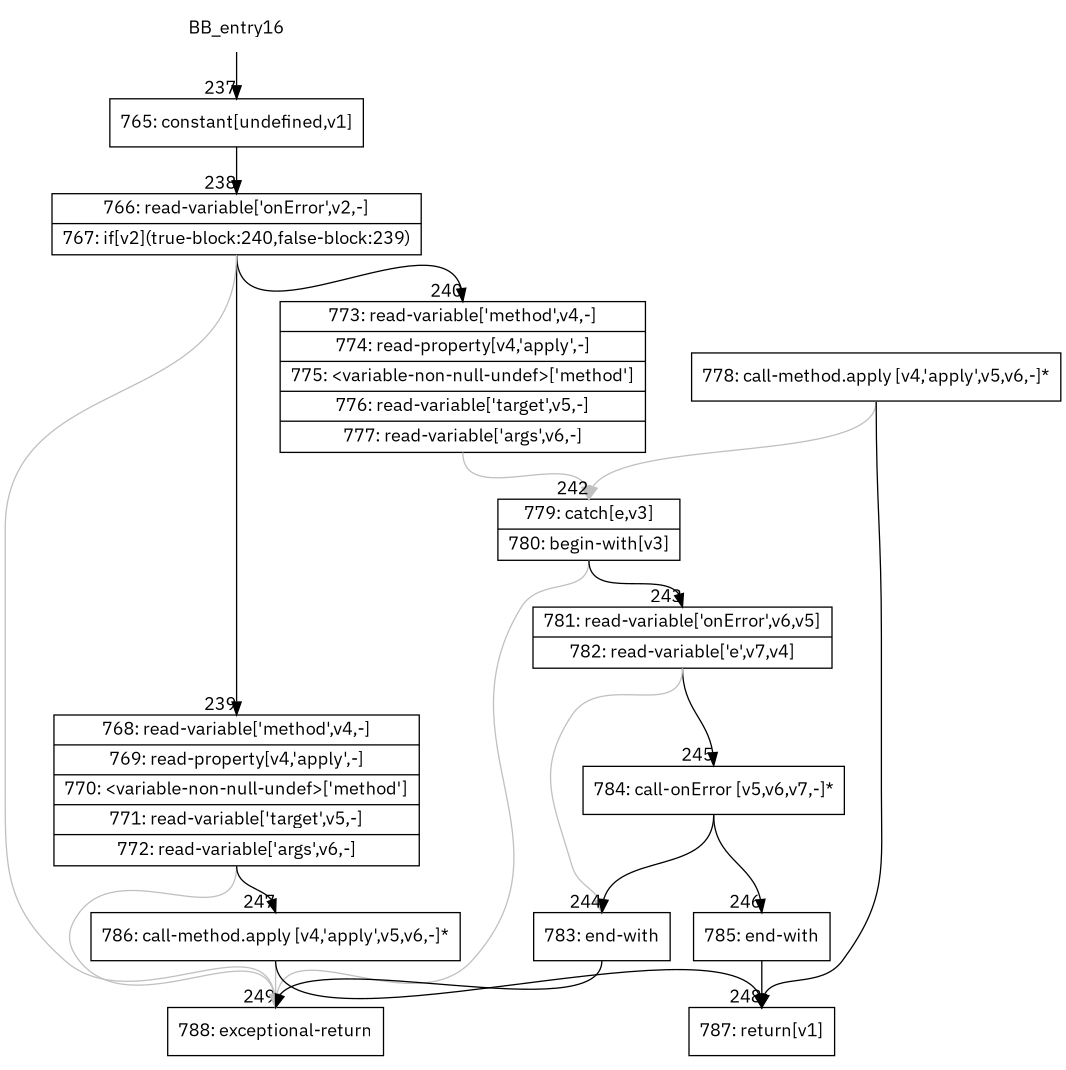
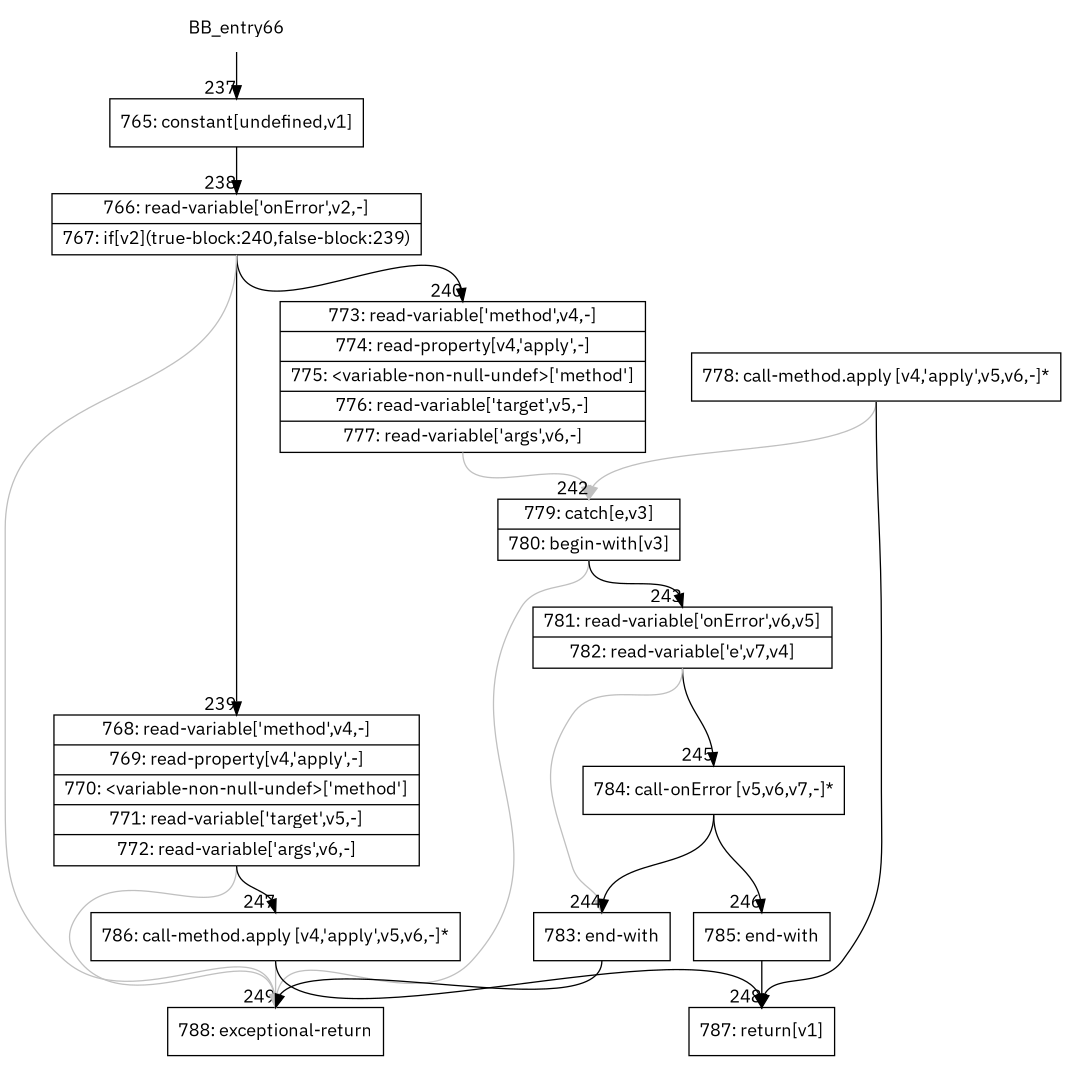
(237, 29) -> (237, 29)
